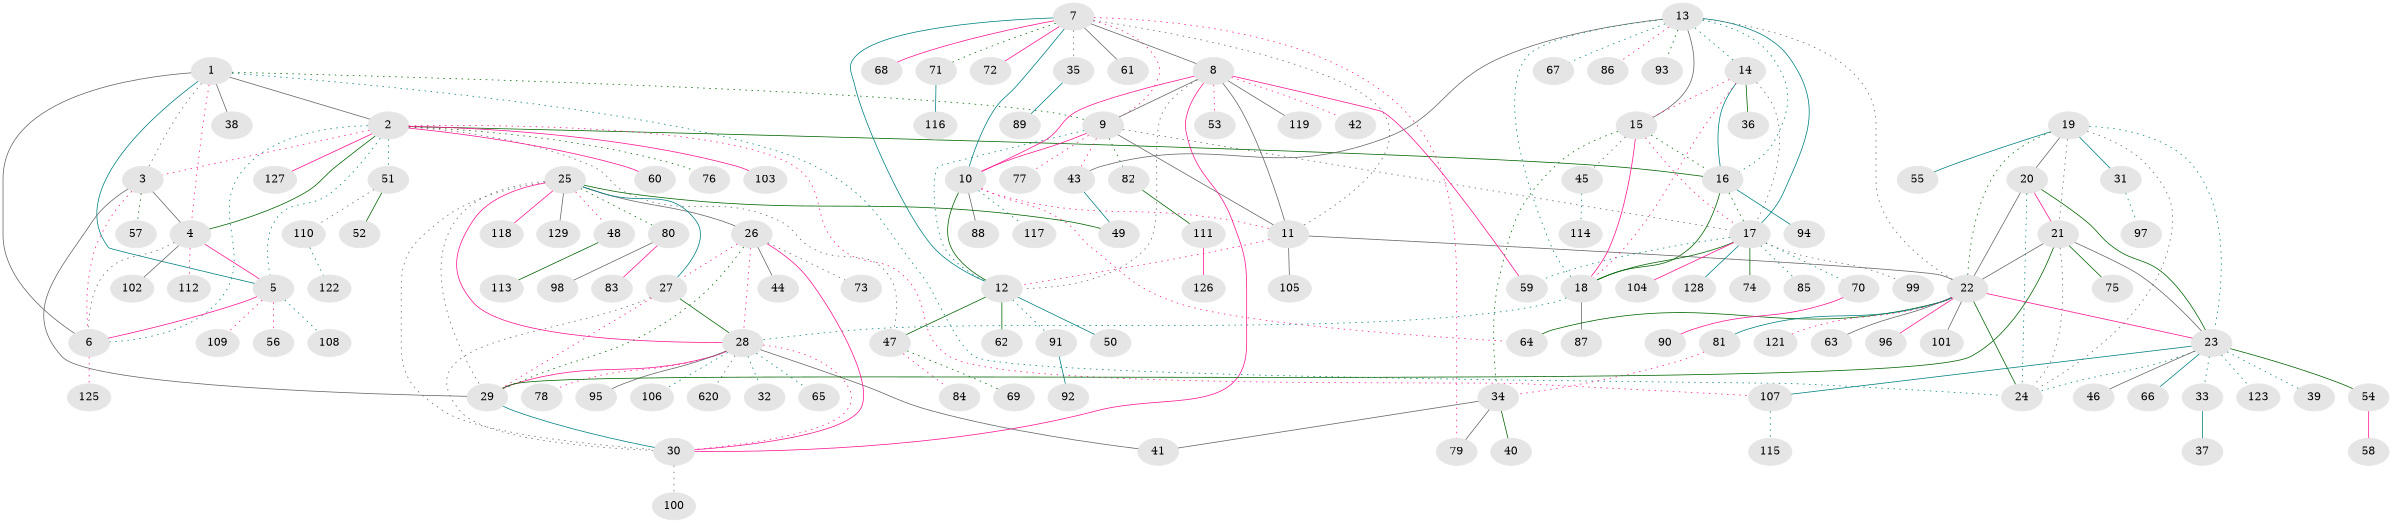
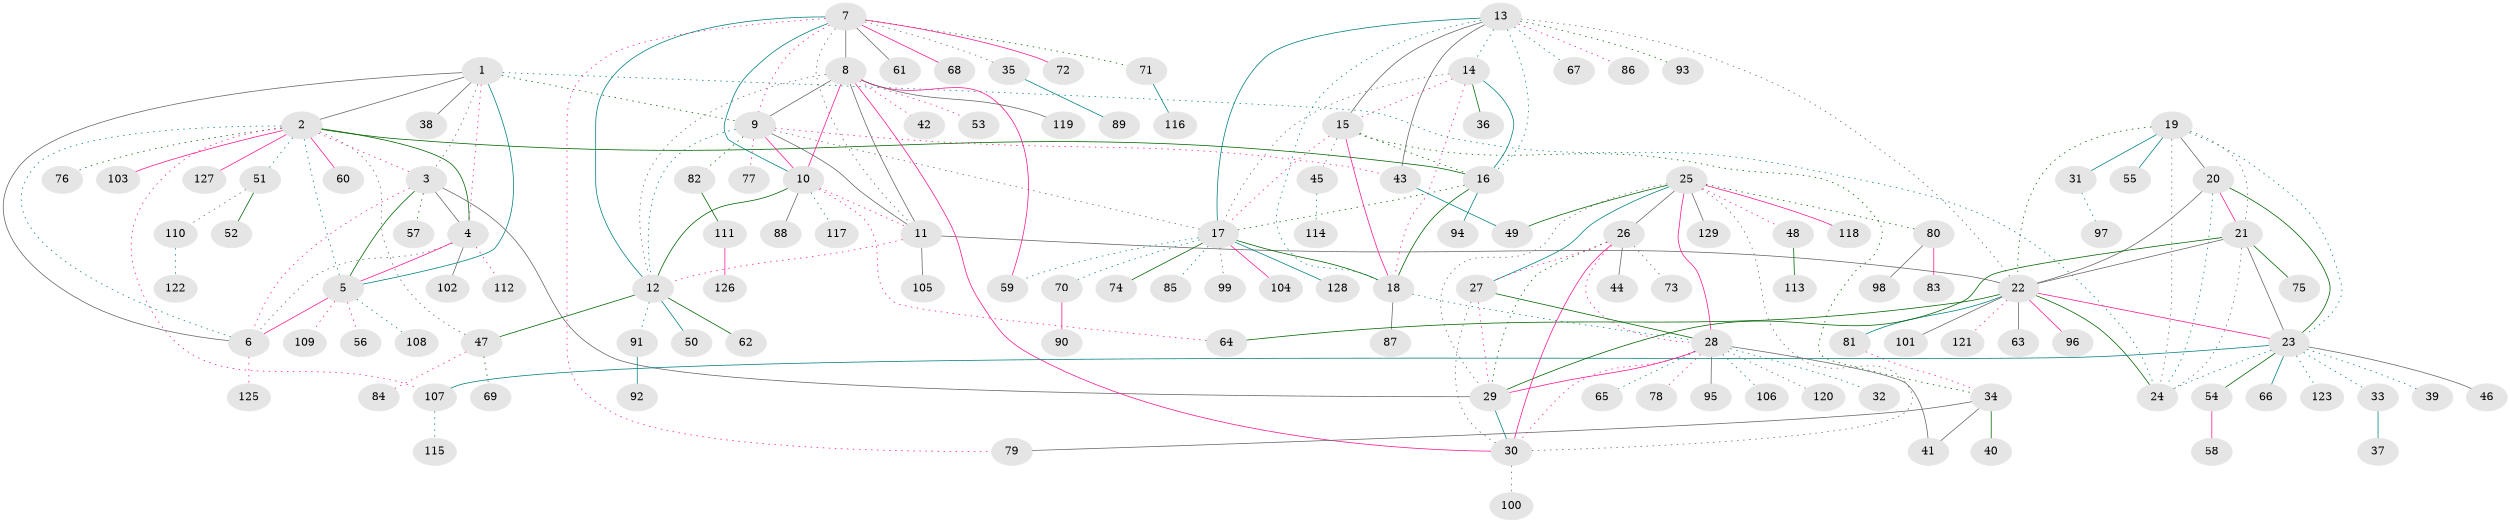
none -> (377, 233)
(709, 397) -> (1823, 397)
